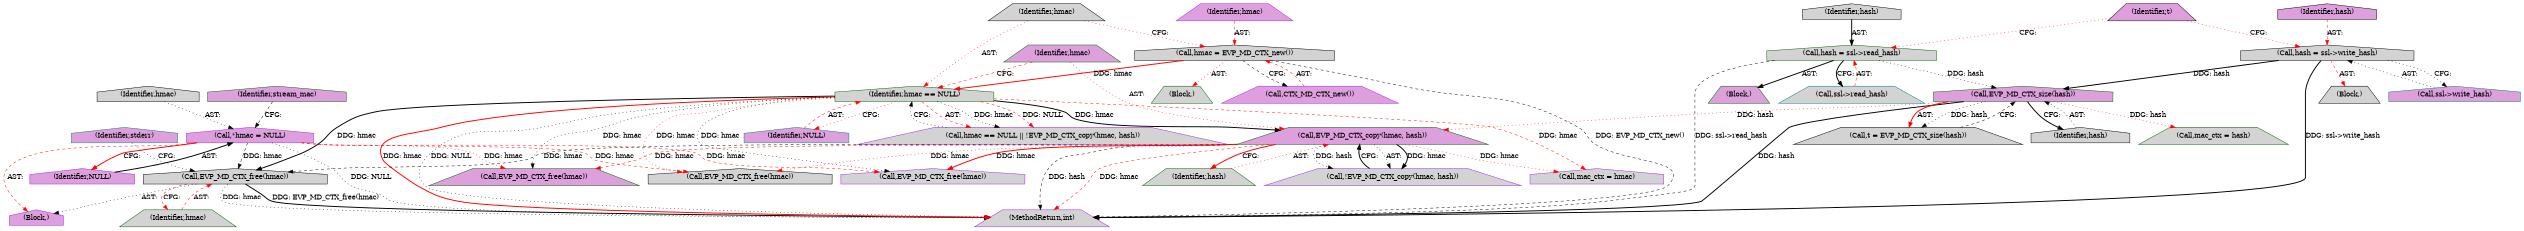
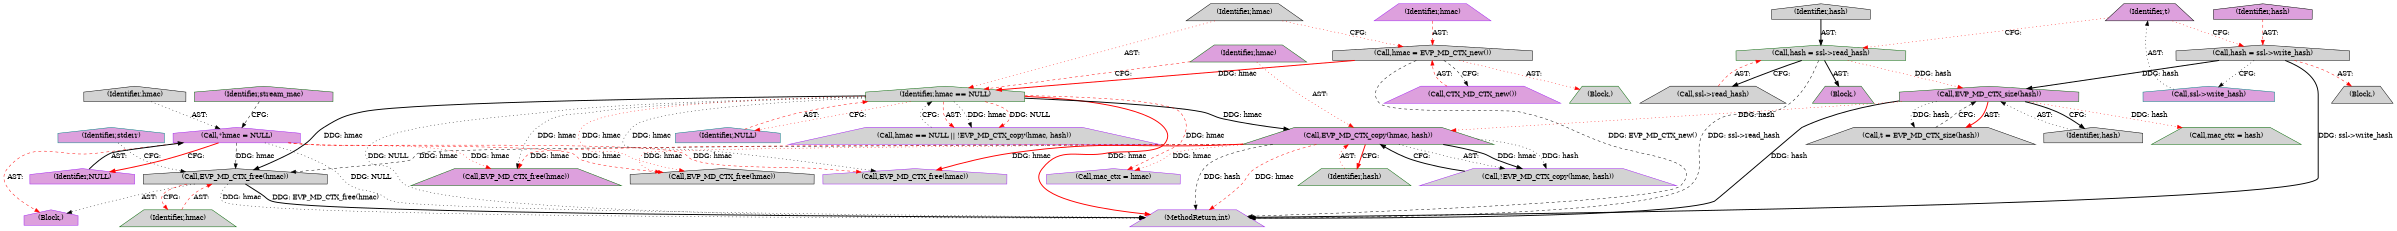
(1935, 74) -> (1903, 74)
(2393, 75) -> (2149, 63)
(1852, 95) -> (1713, 95)
